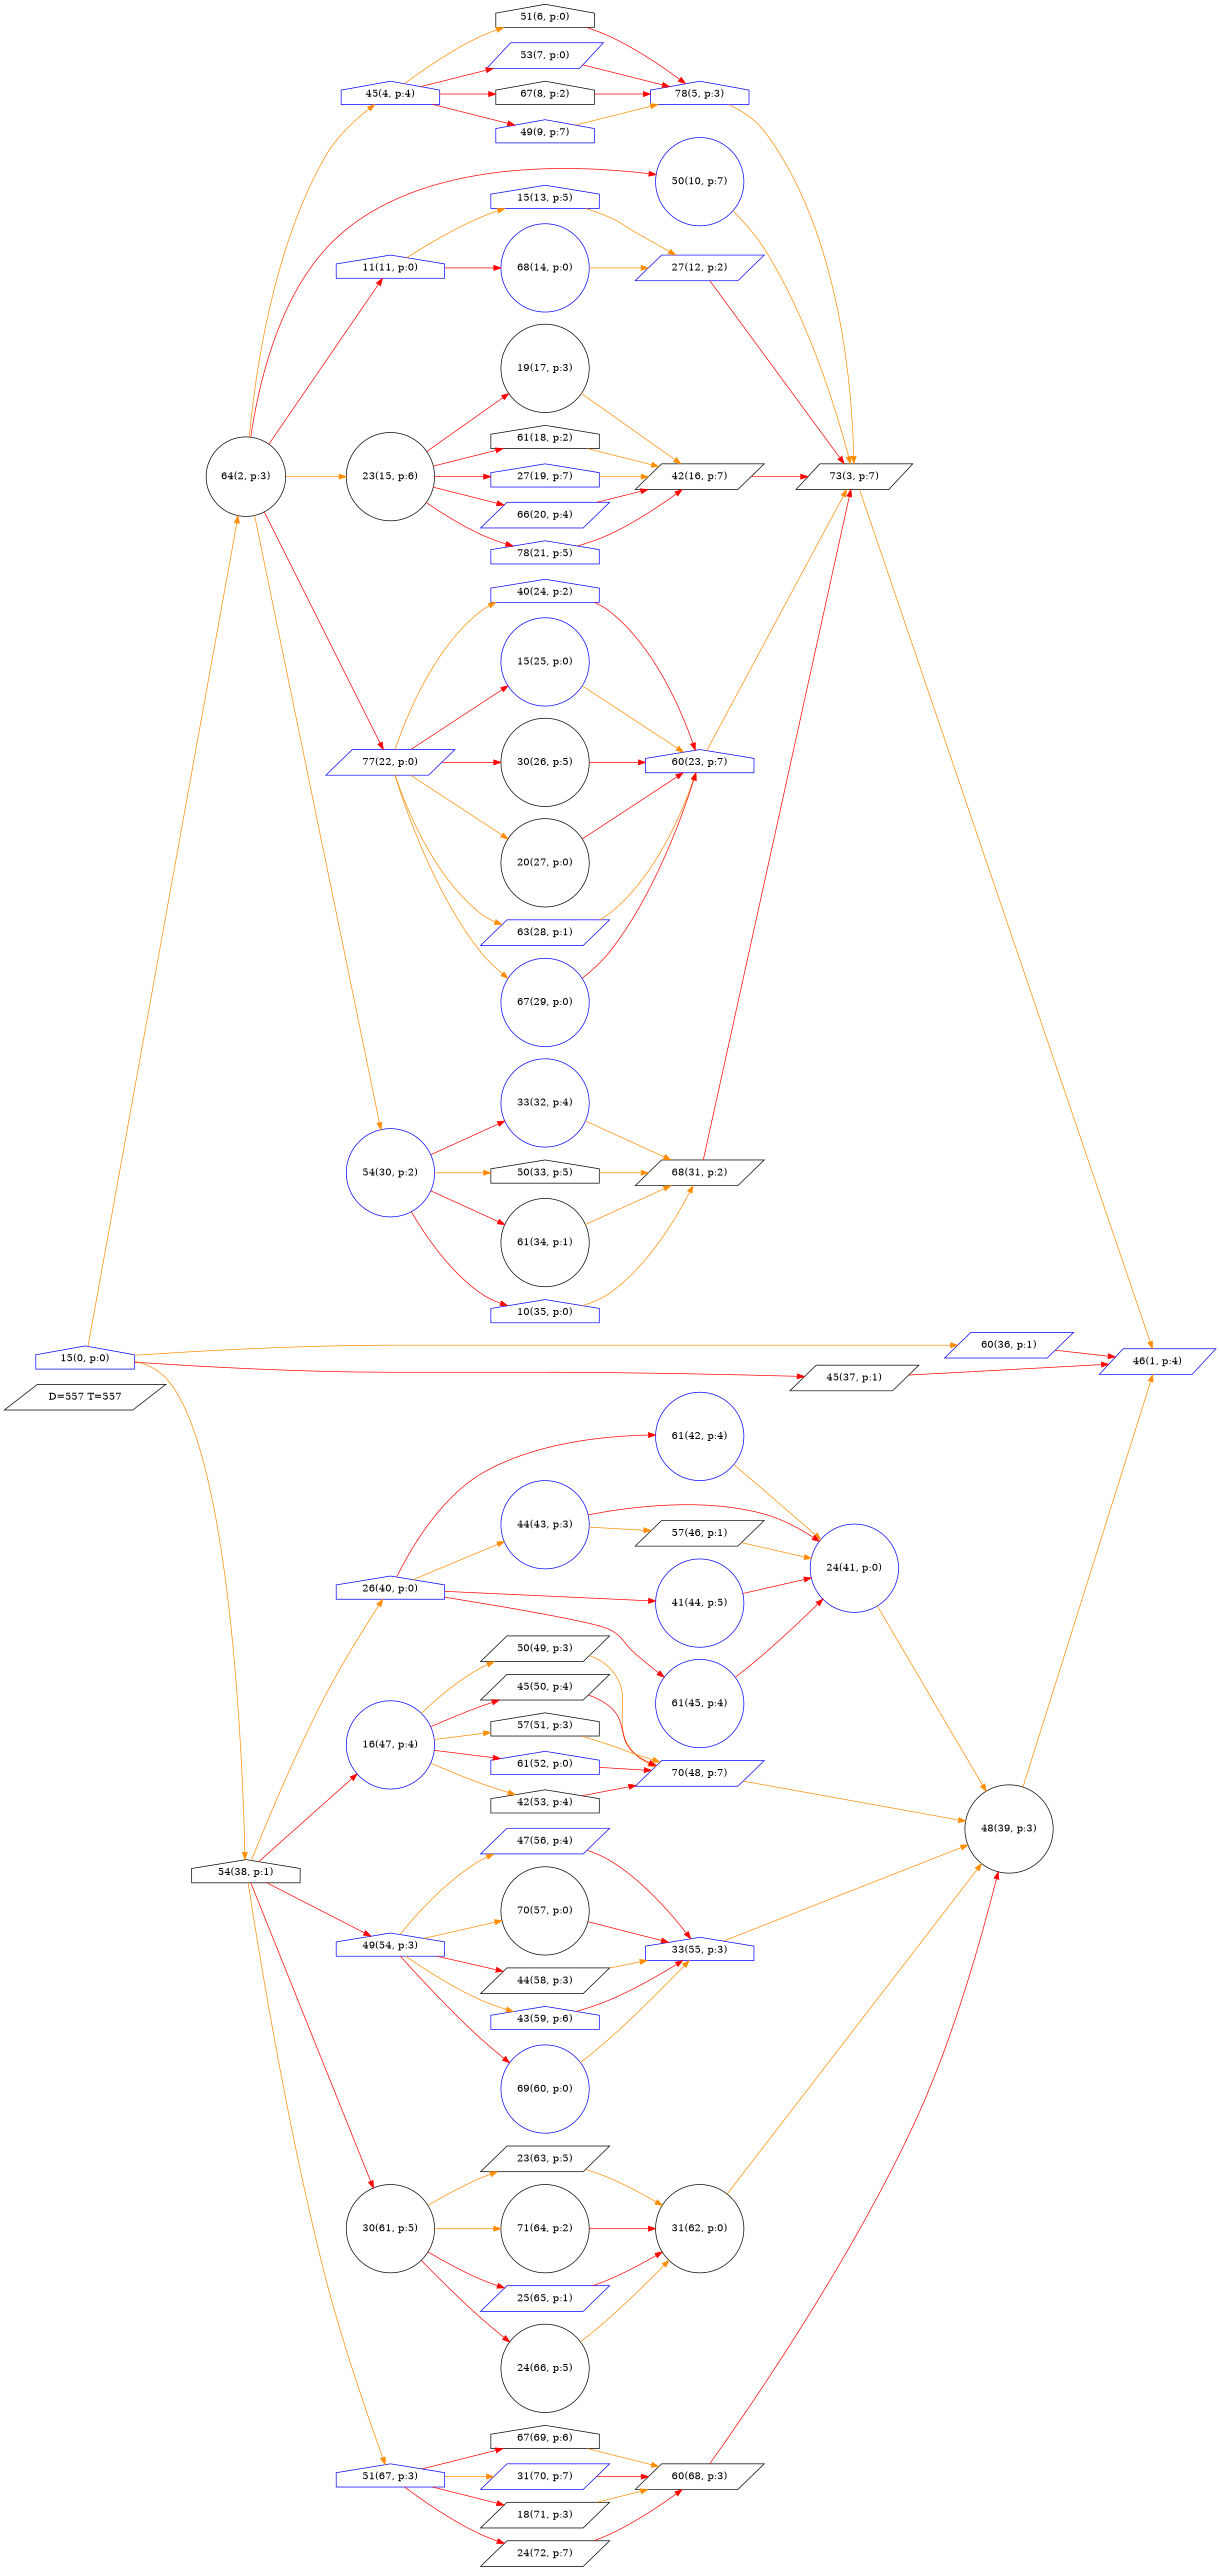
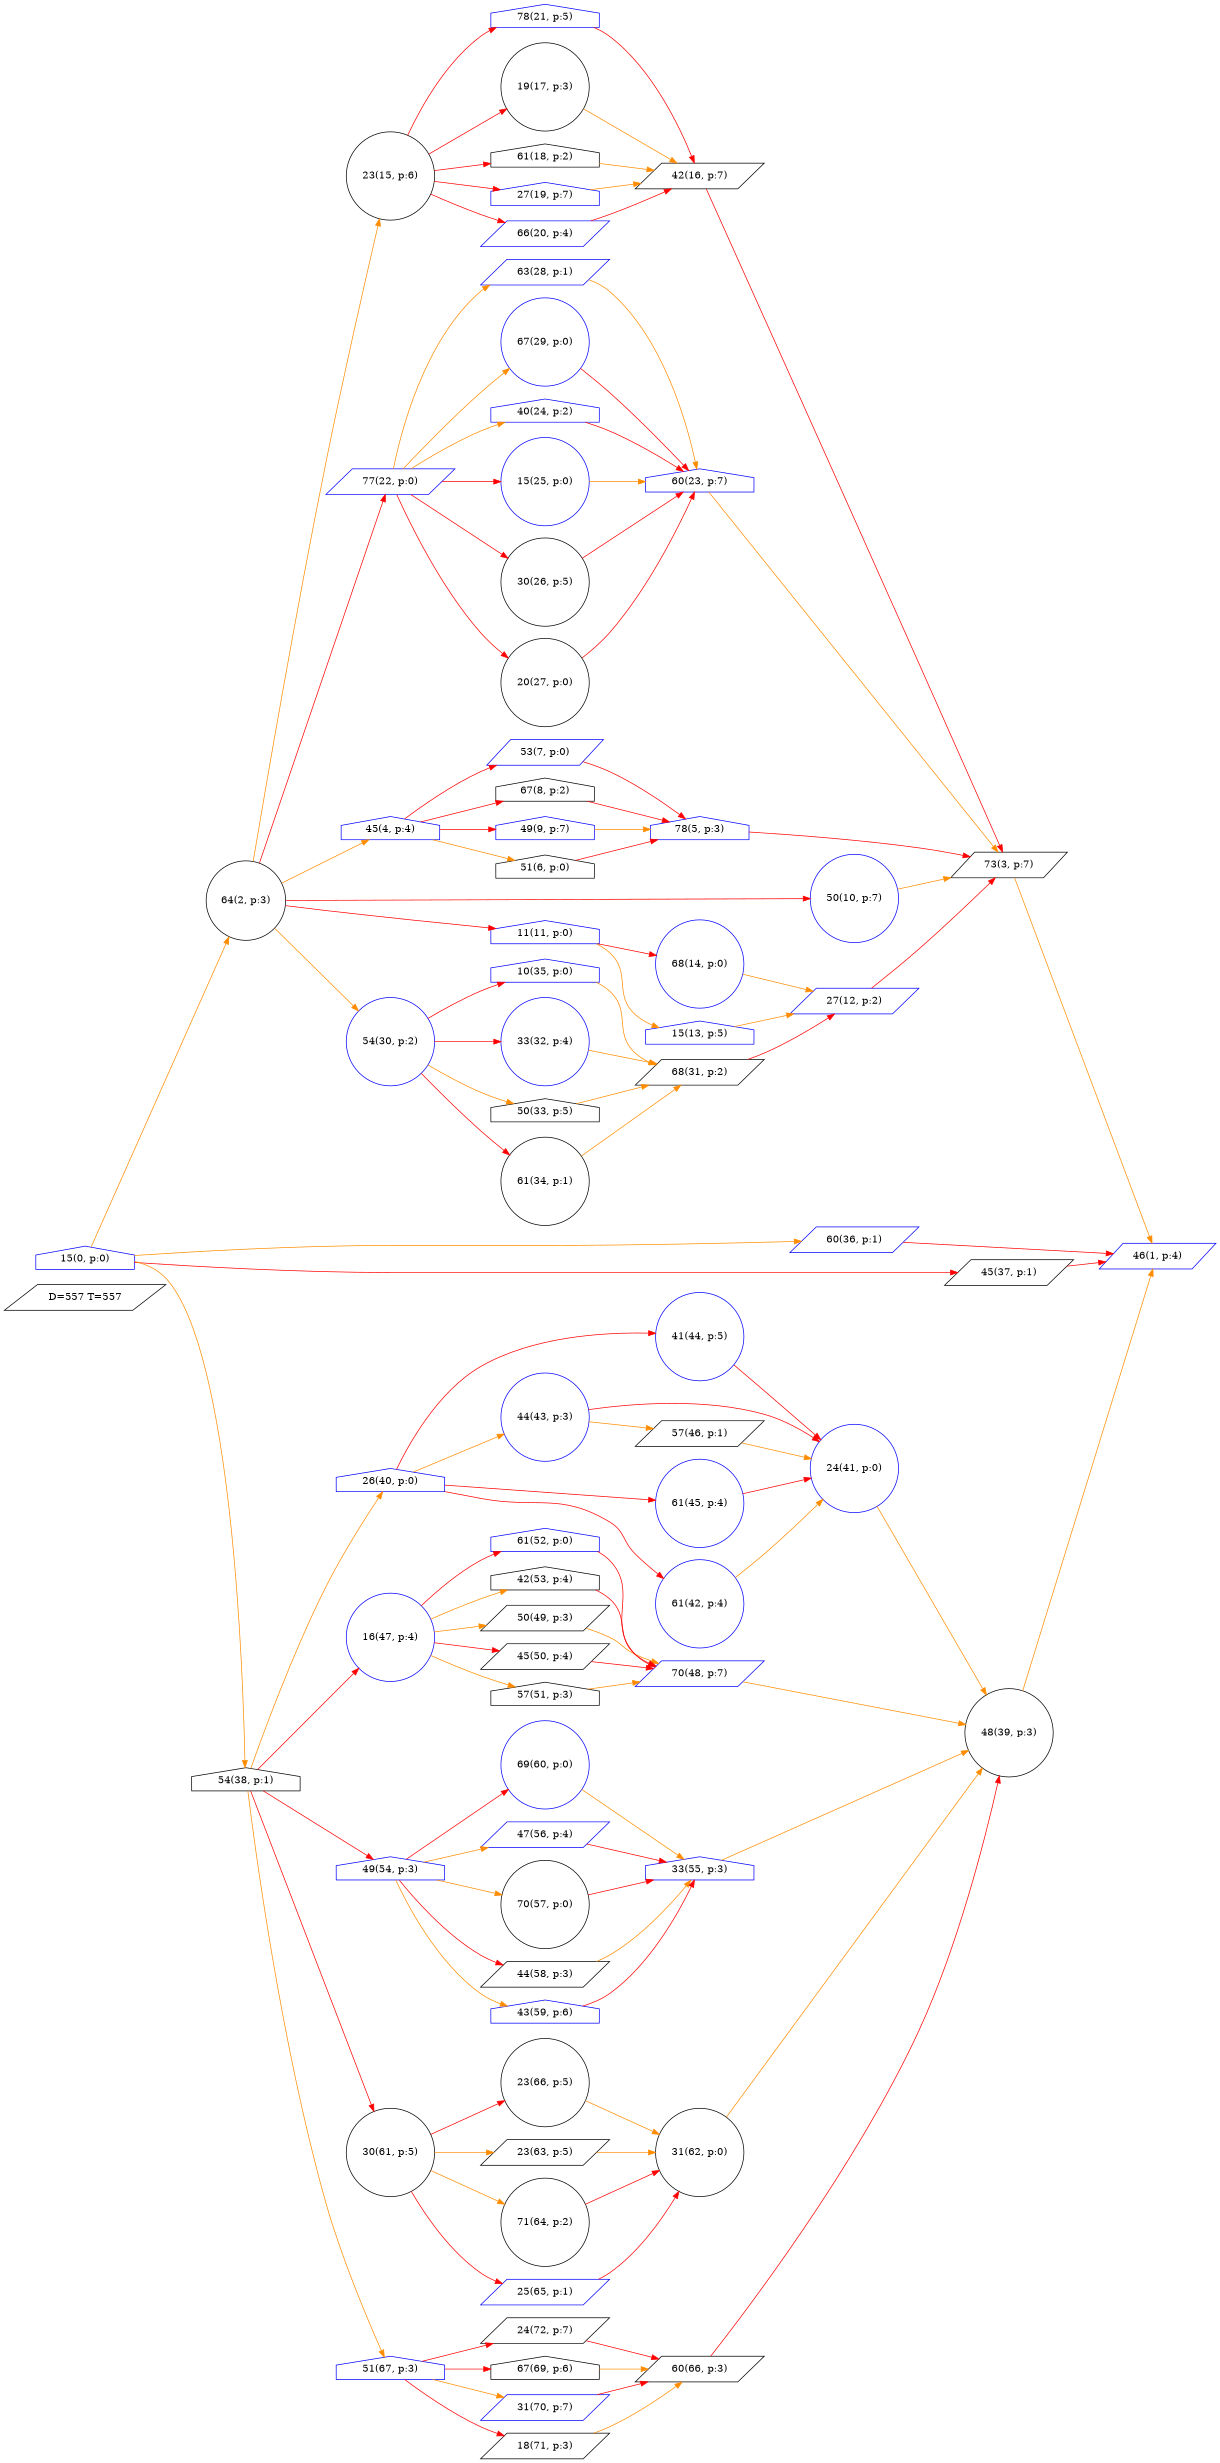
(827, 265) -> (856, 841)
(456, 805) -> (442, 580)
(776, 828) -> (789, 1041)
(545, 2368) -> (545, 2083)
(700, 2477) -> (700, 2369)
